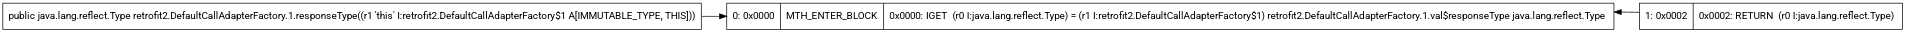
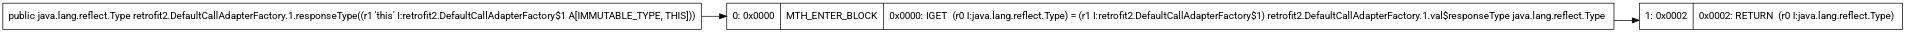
(1630, 12) -> (1623, 20)
